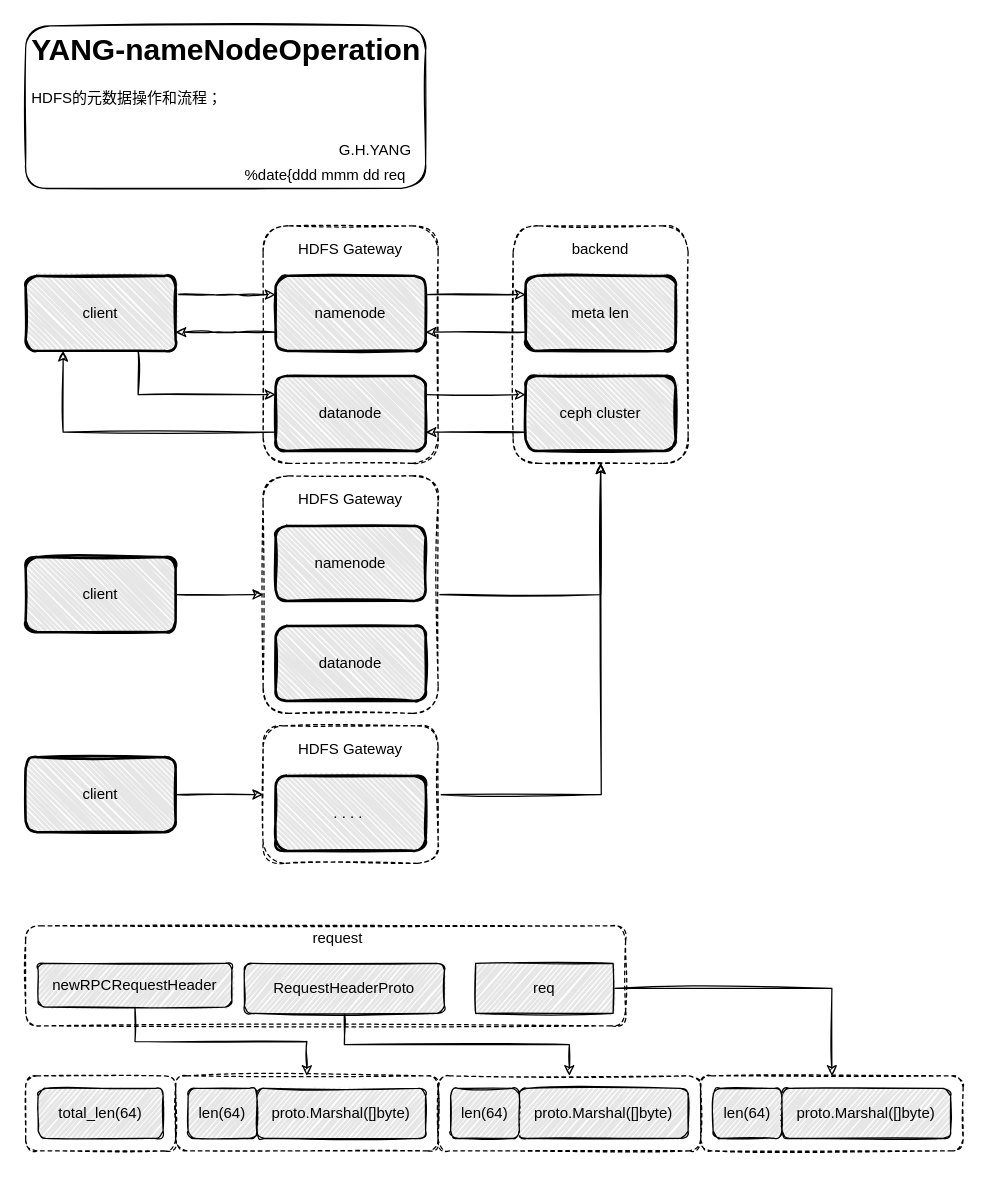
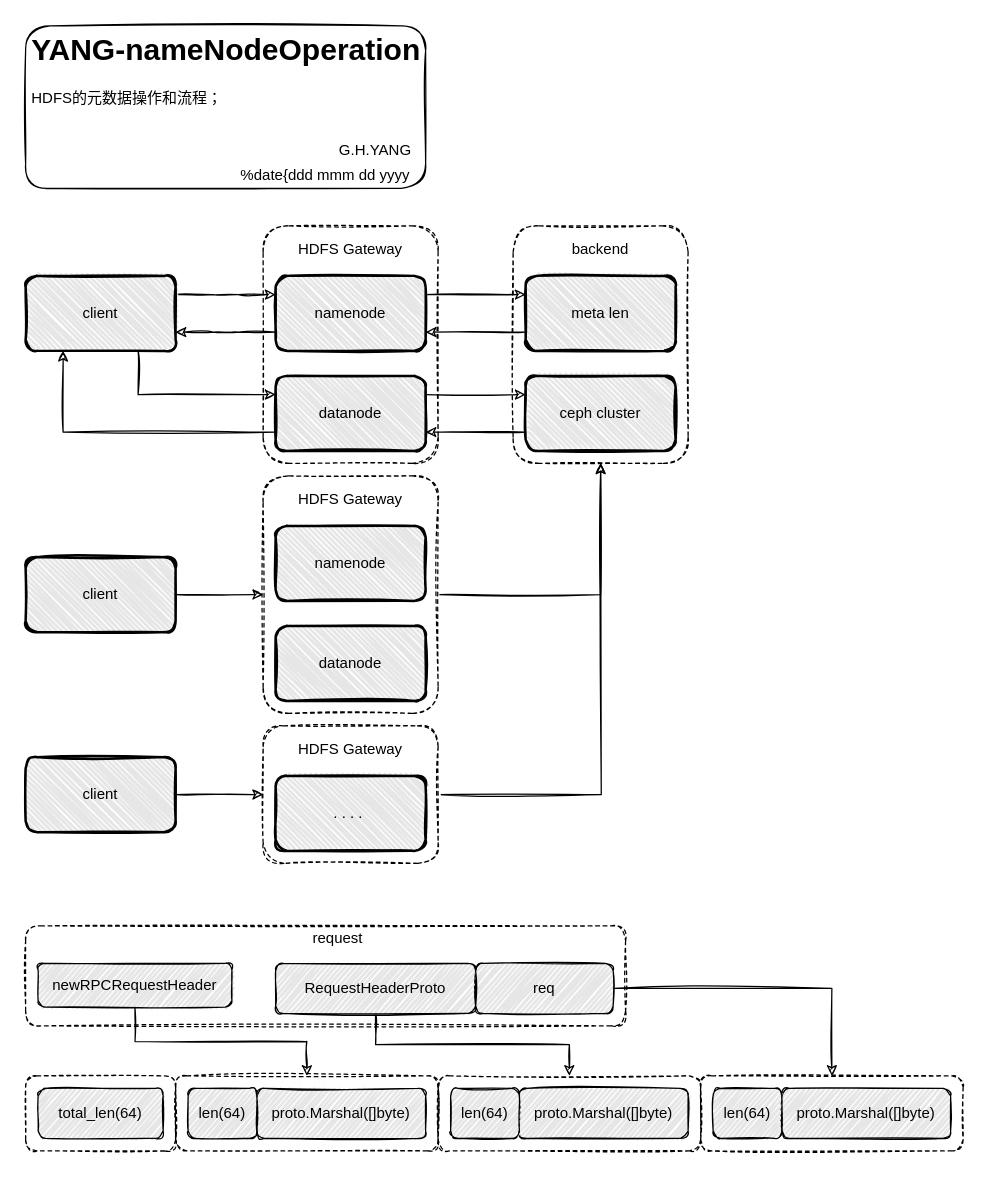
(326, 176) -> (326, 176)
(344, 988) -> (376, 988)
(544, 988) -> (544, 988)
